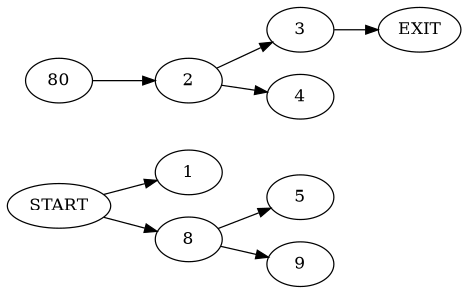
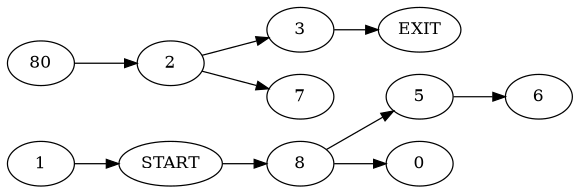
(300, 97) -> (300, 97)
none -> (539, 97)
(124, 189) -> (90, 164)
(300, 264) -> (420, 164)
